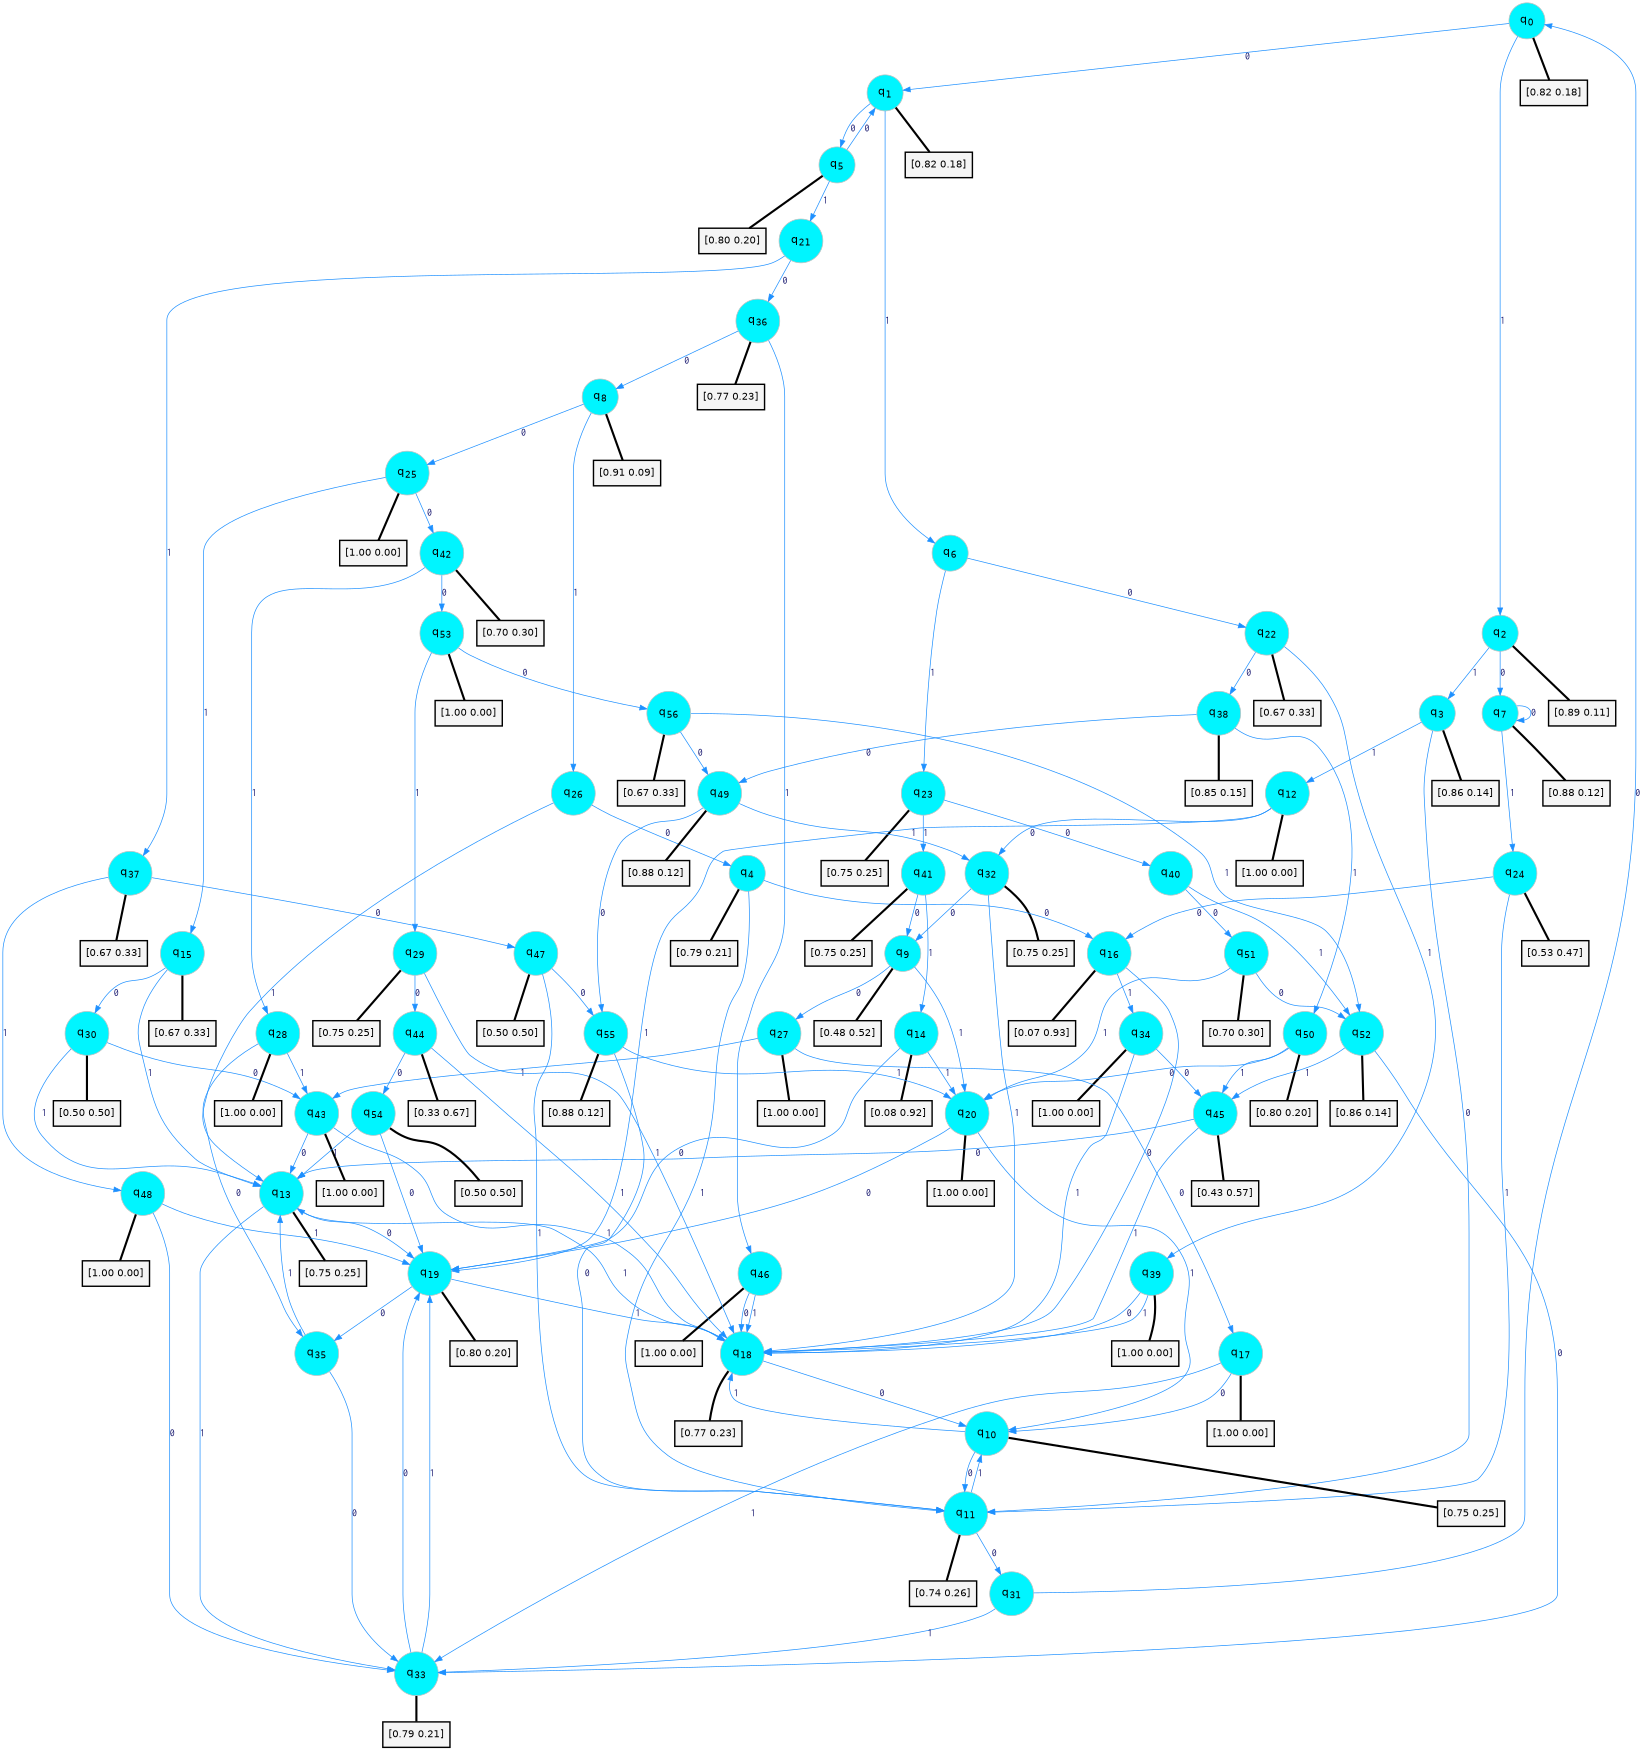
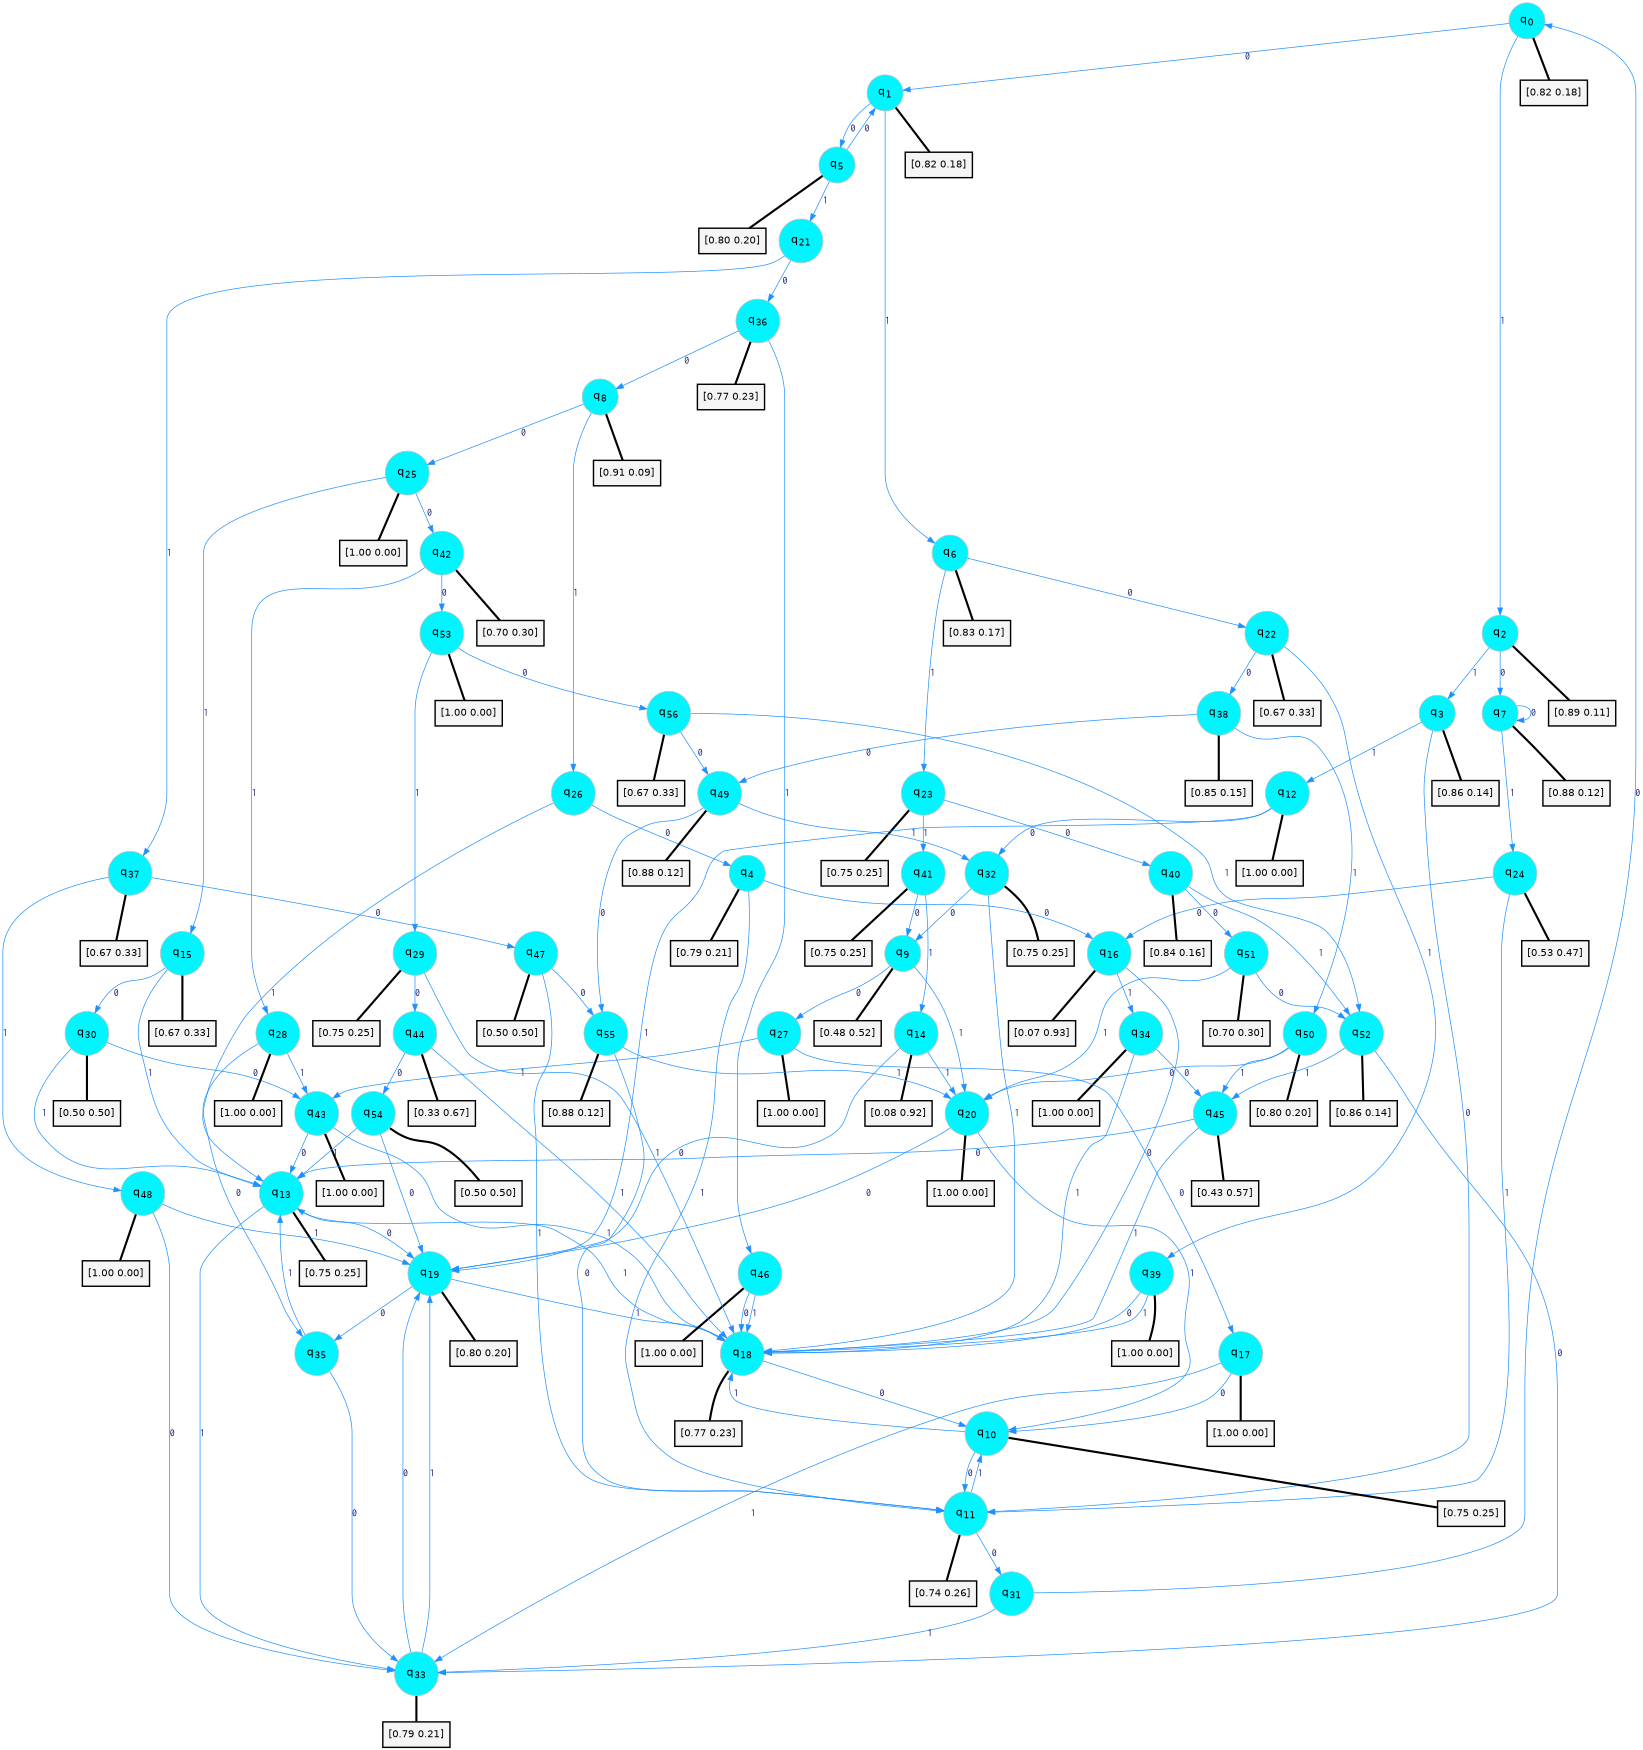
none -> (977, 633)
none -> (1178, 953)
